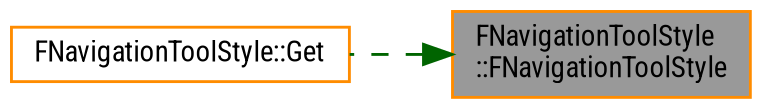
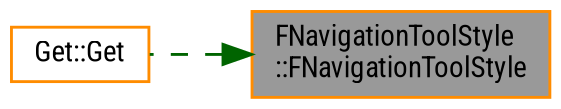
(180, 54) -> (80, 54)
